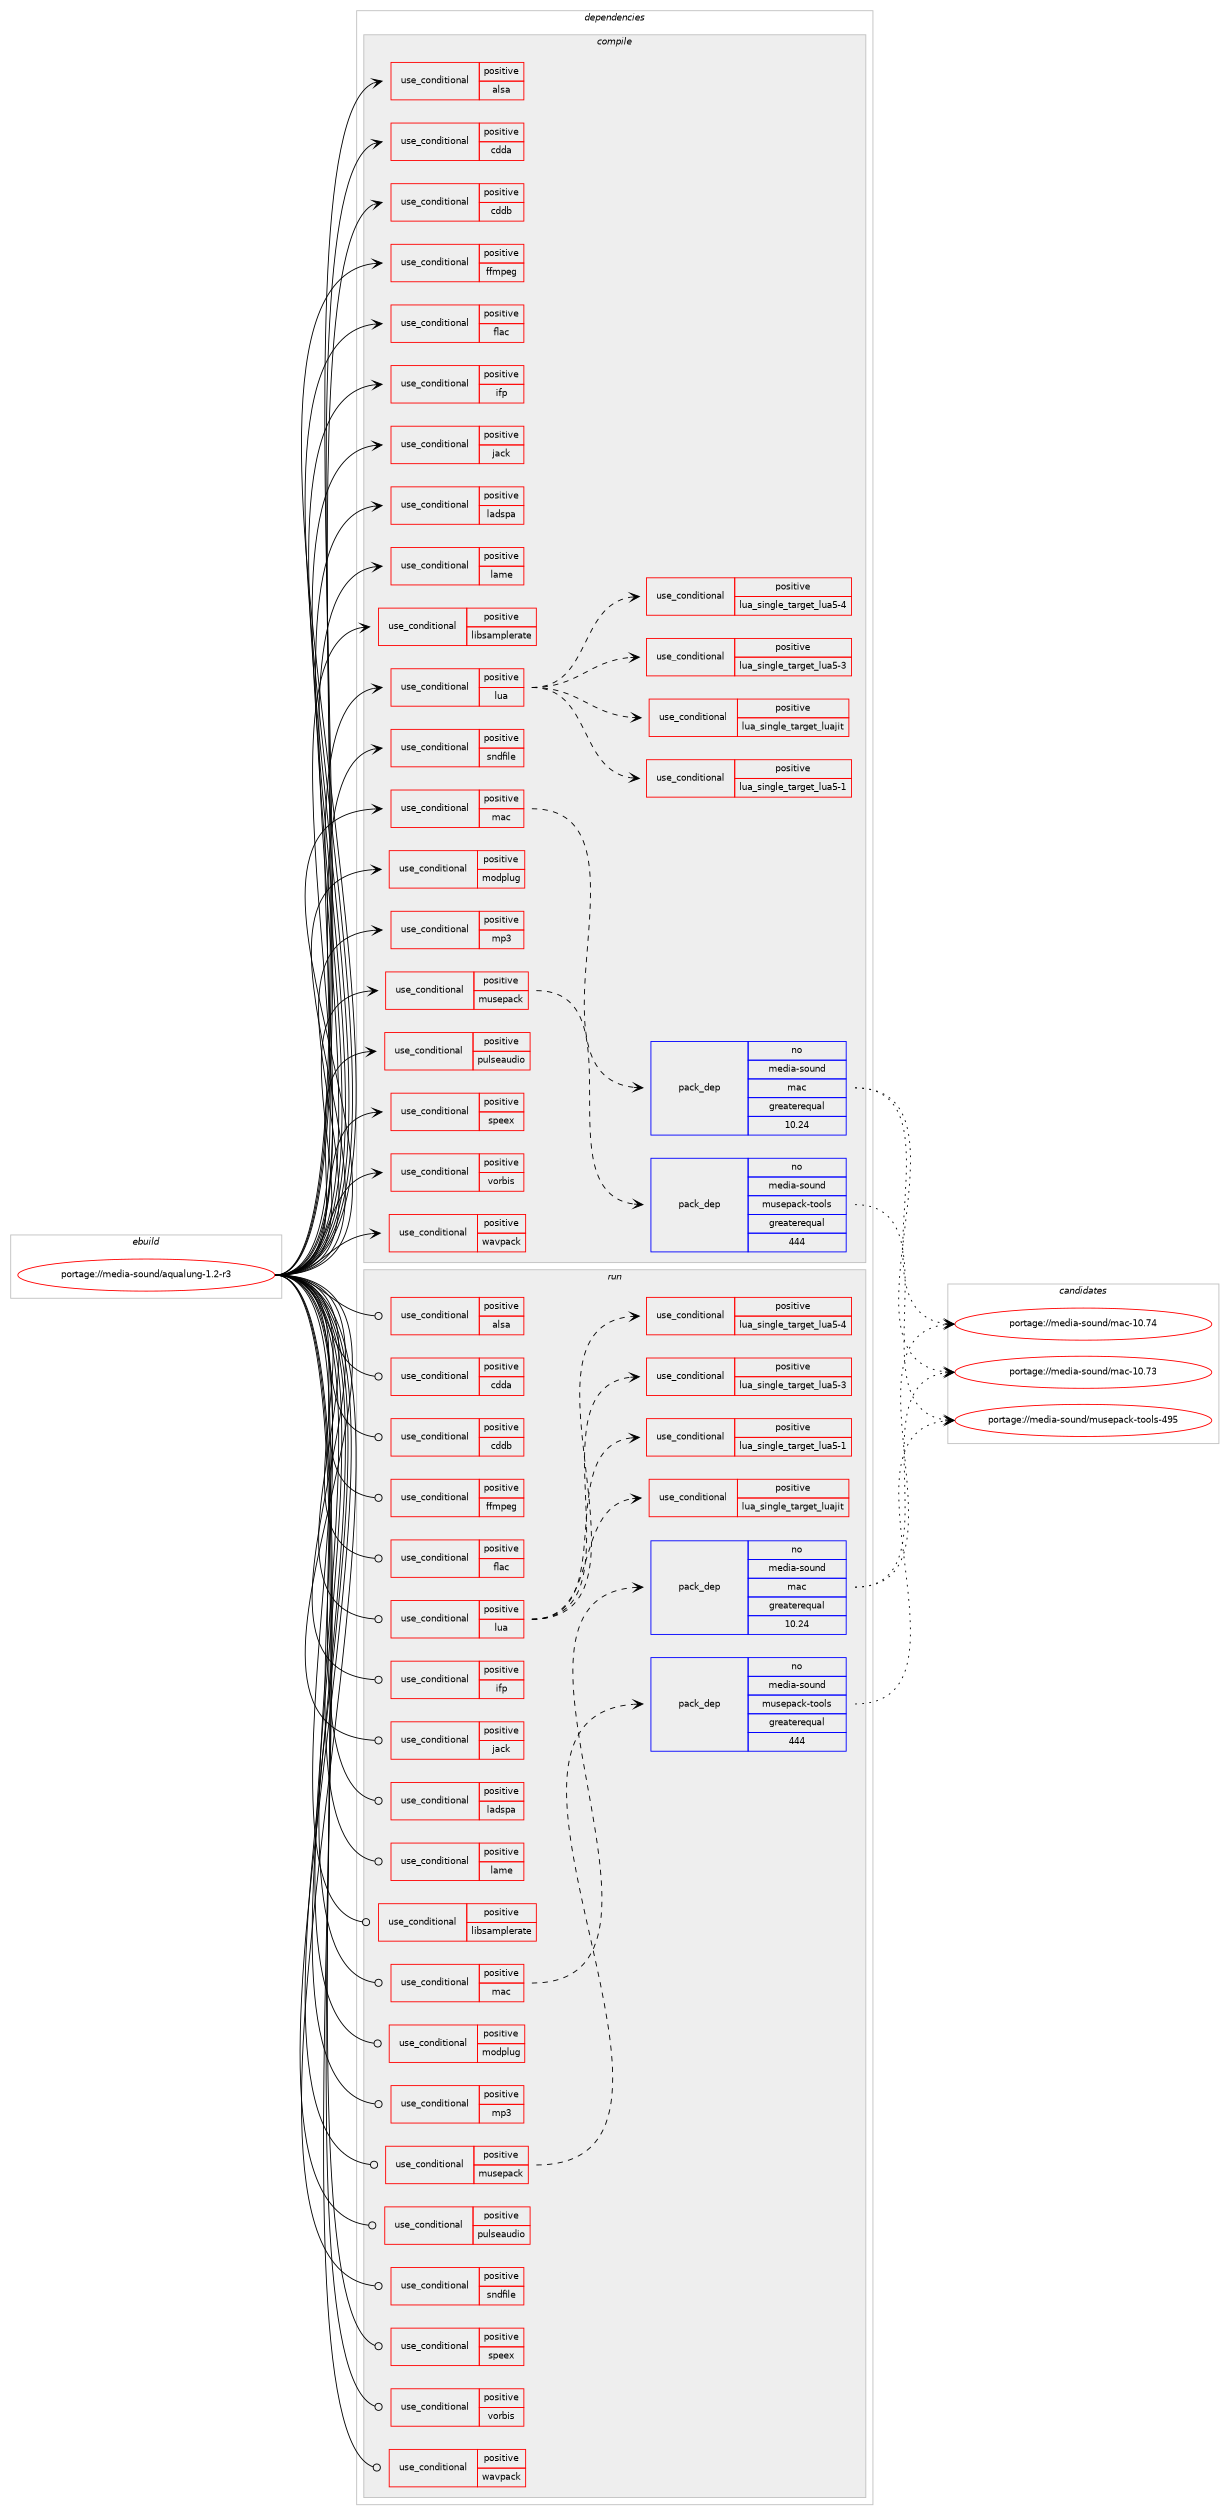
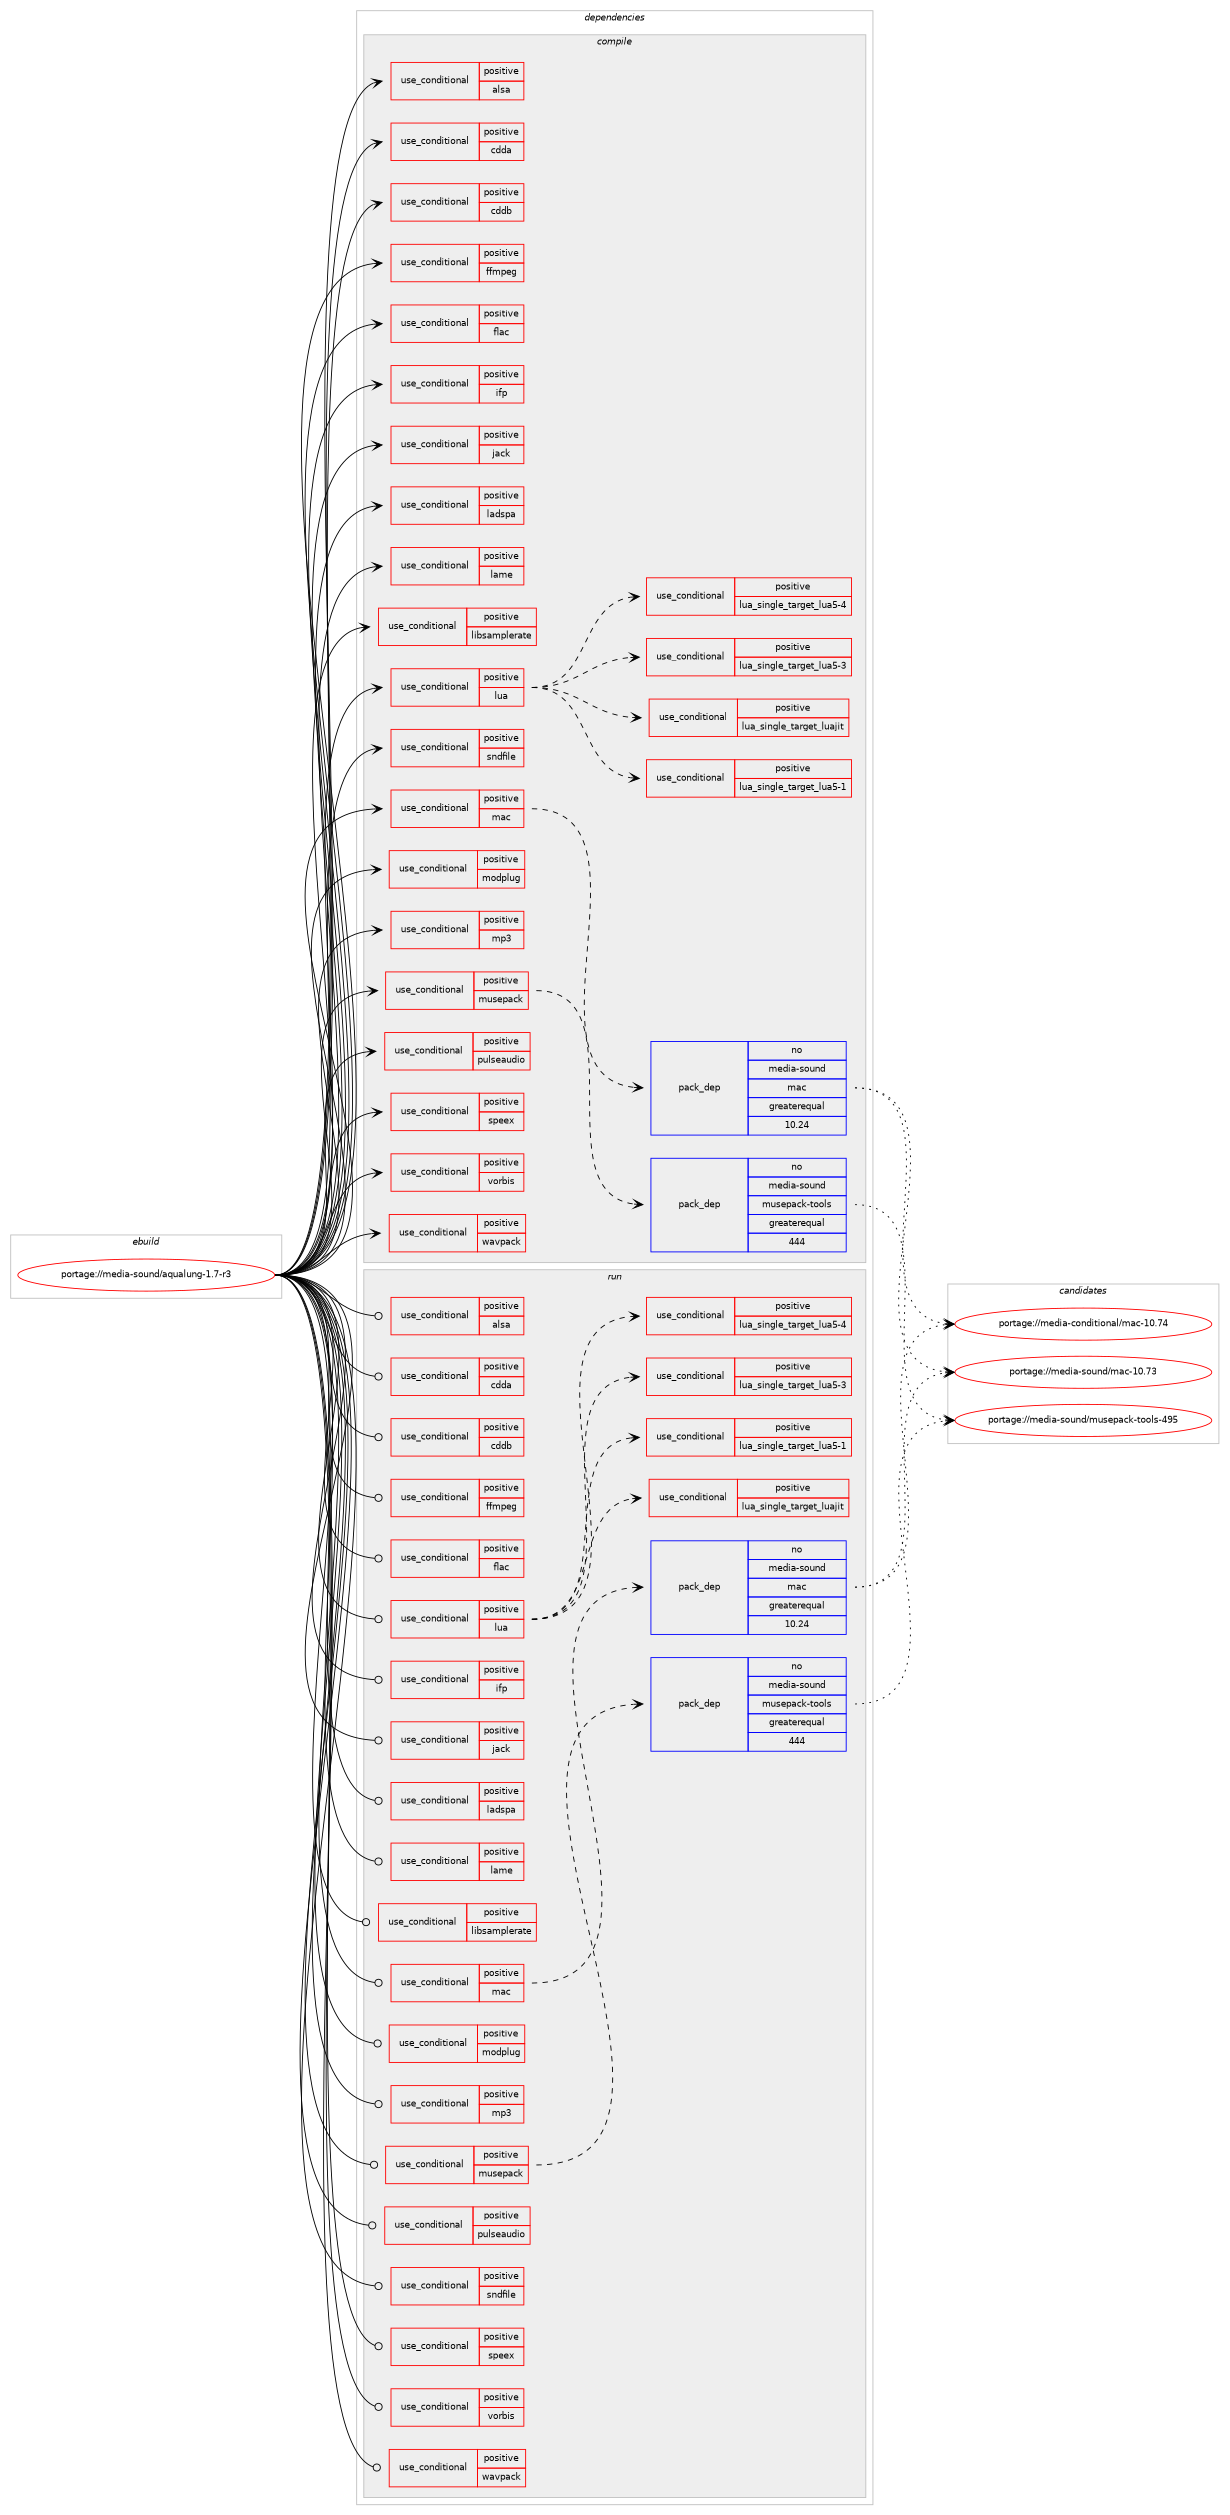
(146, 1275) -> (146, 1275)
(1083, 1324) -> (1083, 1324)
